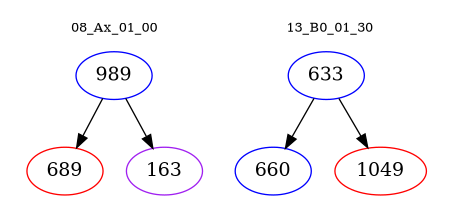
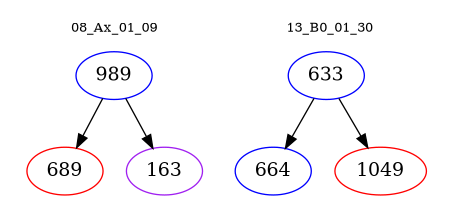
(115, 29) -> (115, 29)
(273, 171) -> (273, 171)
